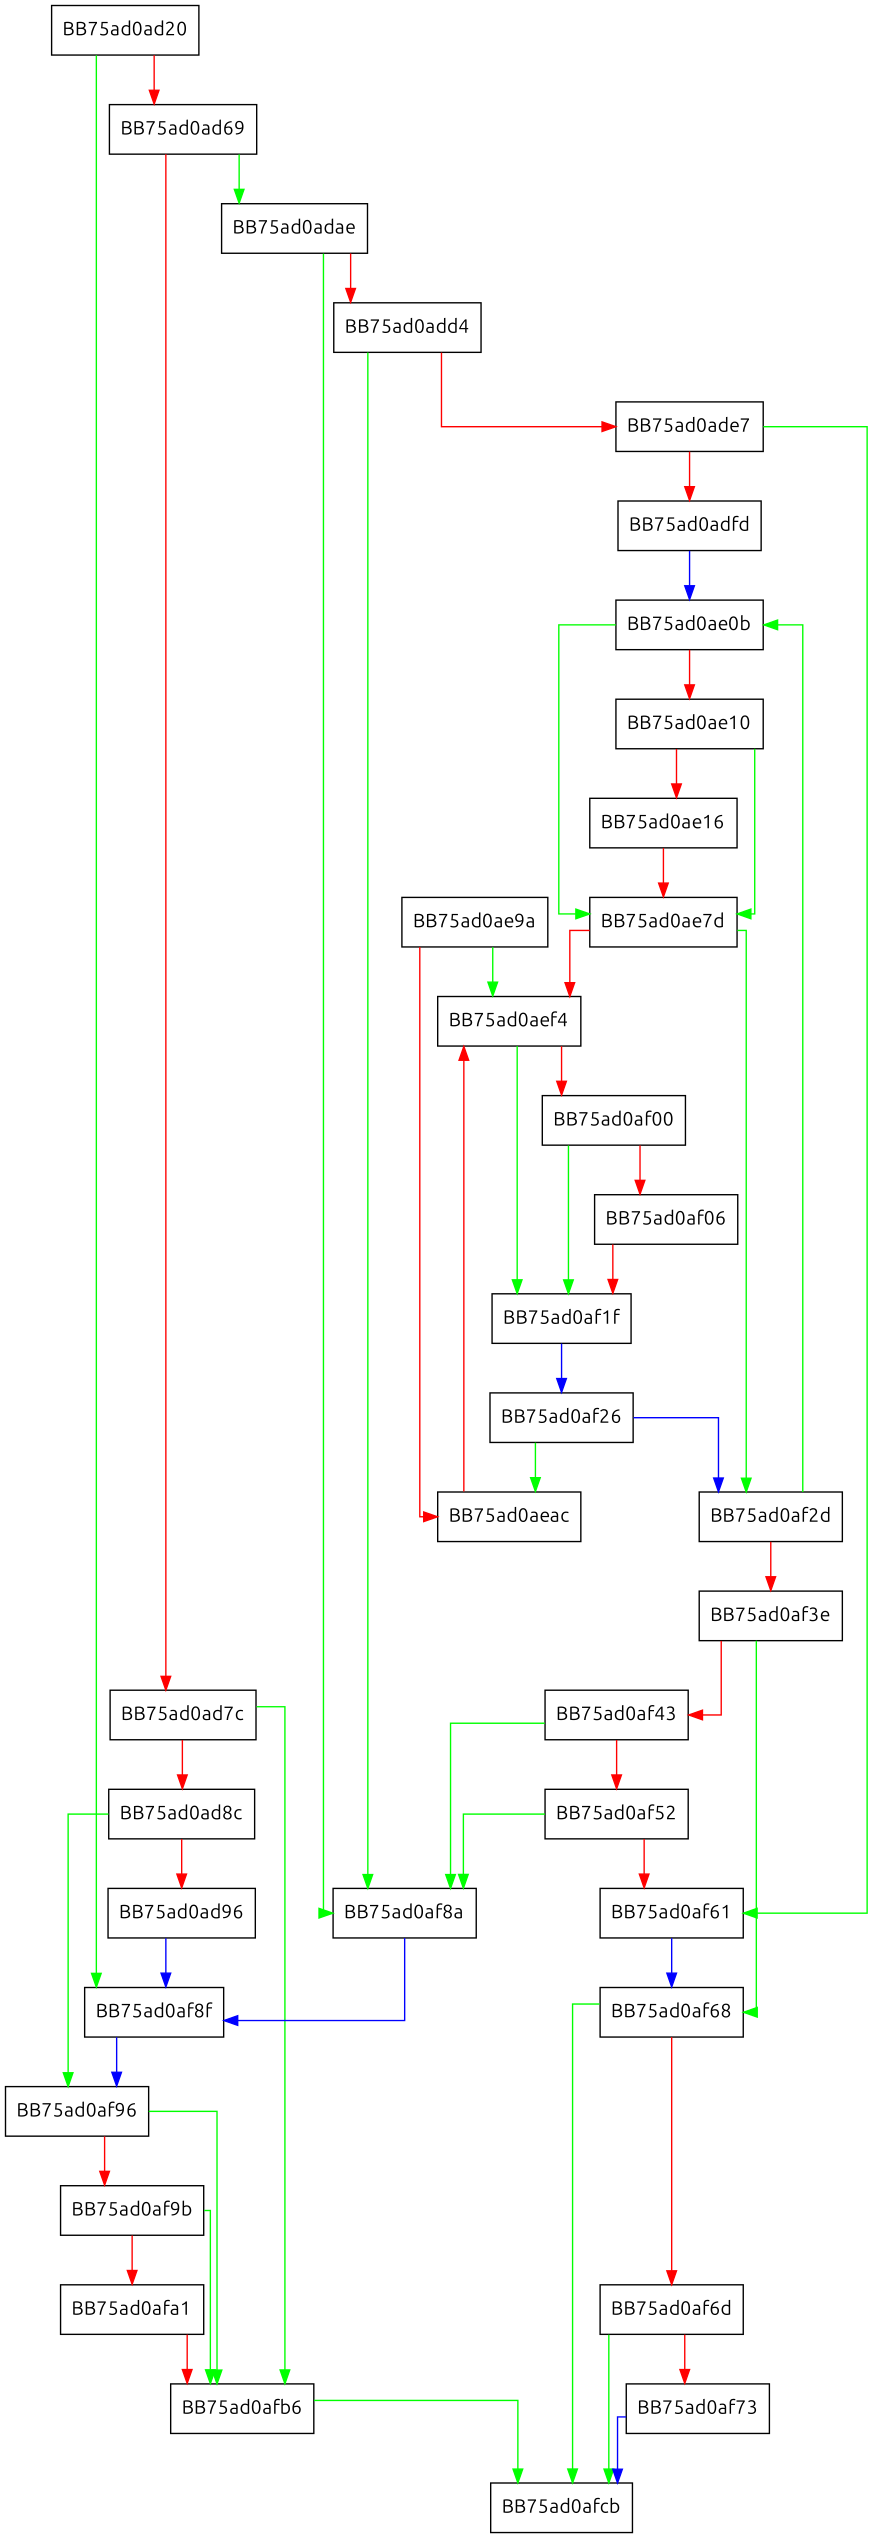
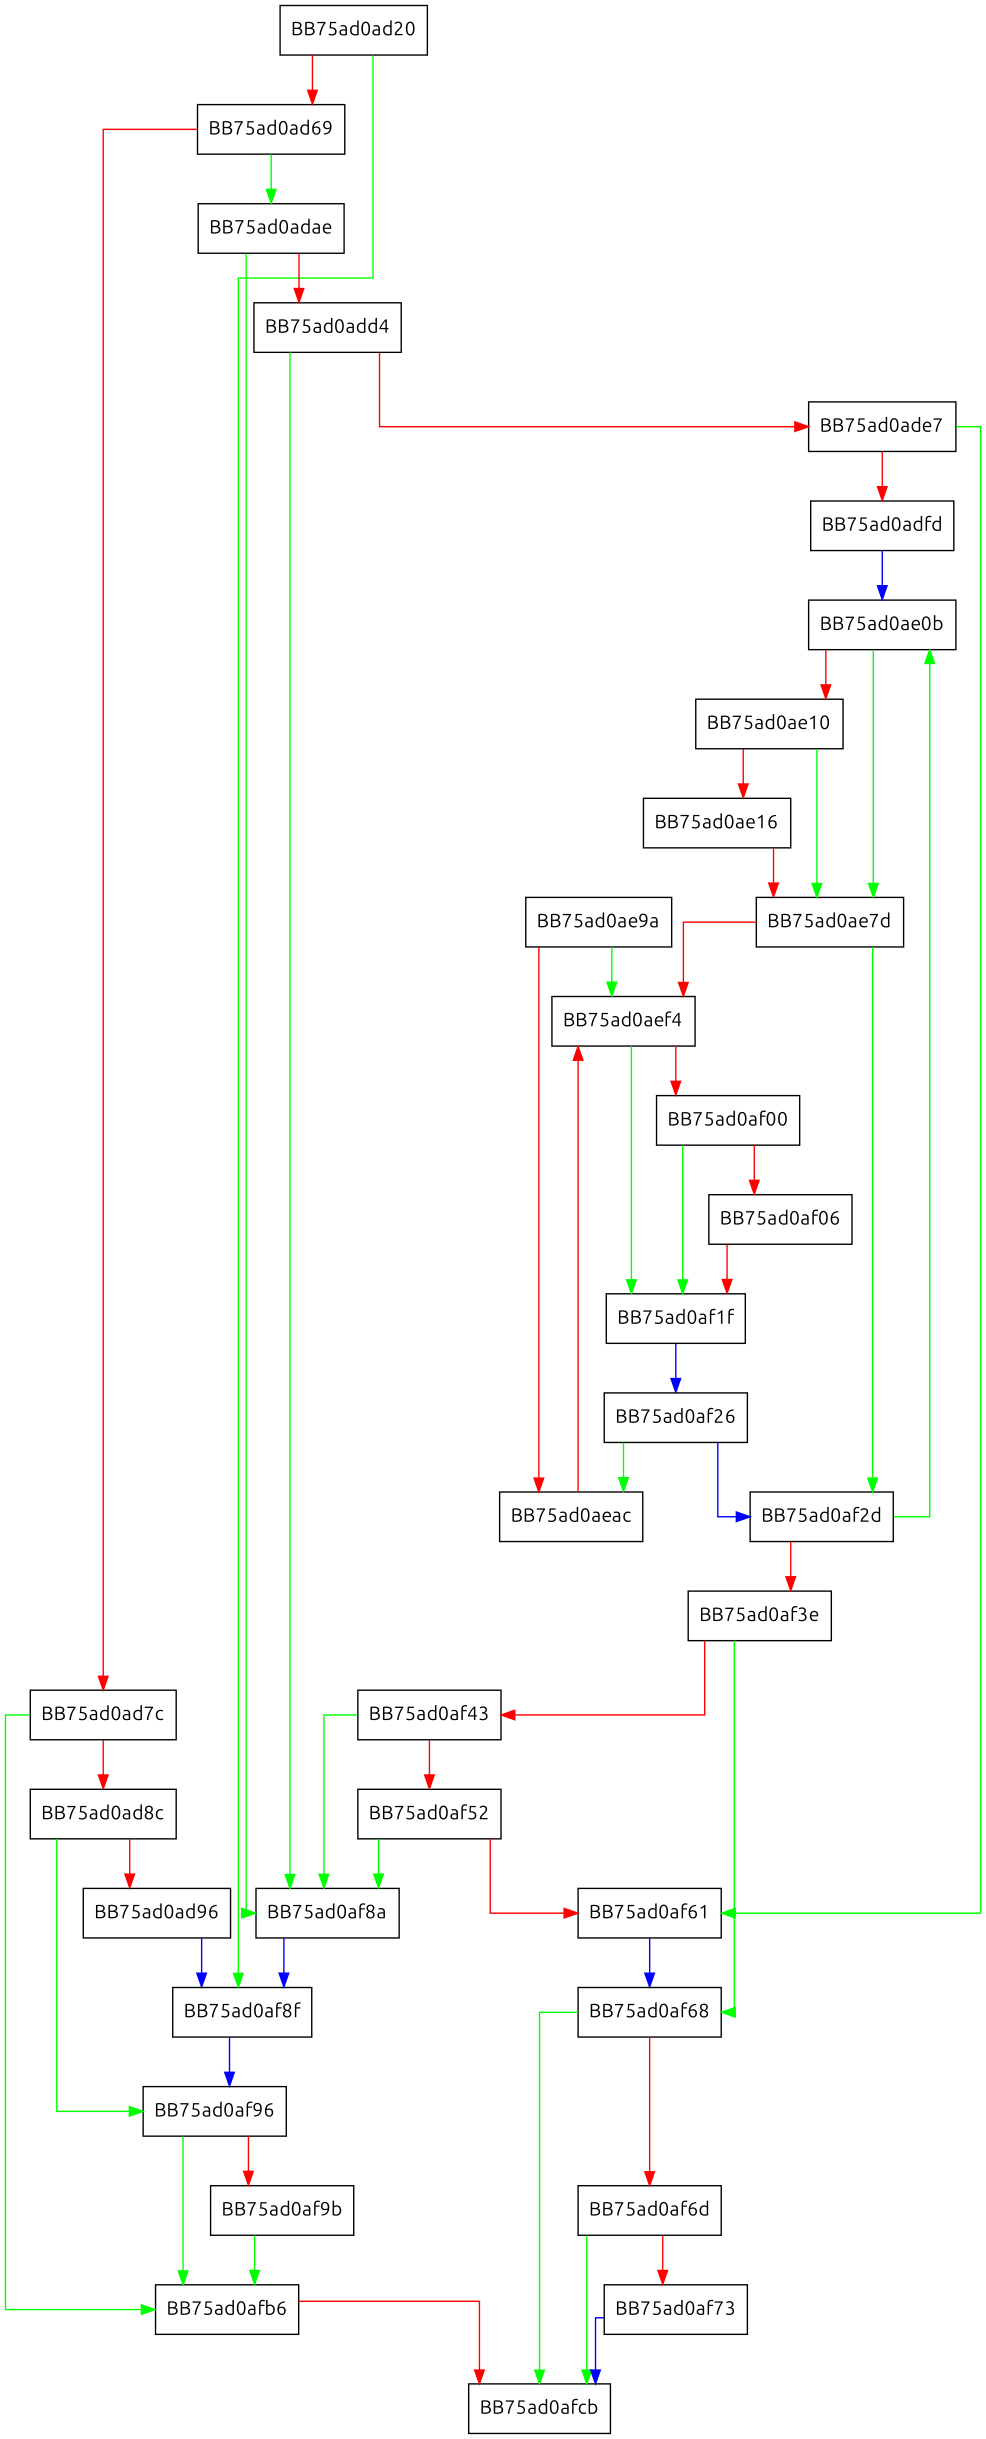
(132, 2310) -> none
(450, 2400) -> (423, 2301)
